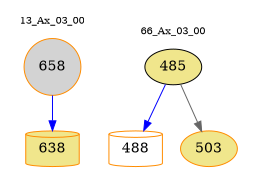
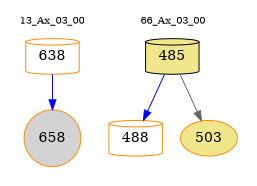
(173, 67) -> (172, 56)
(52, 108) -> (52, 87)
(52, 149) -> (52, 56)
